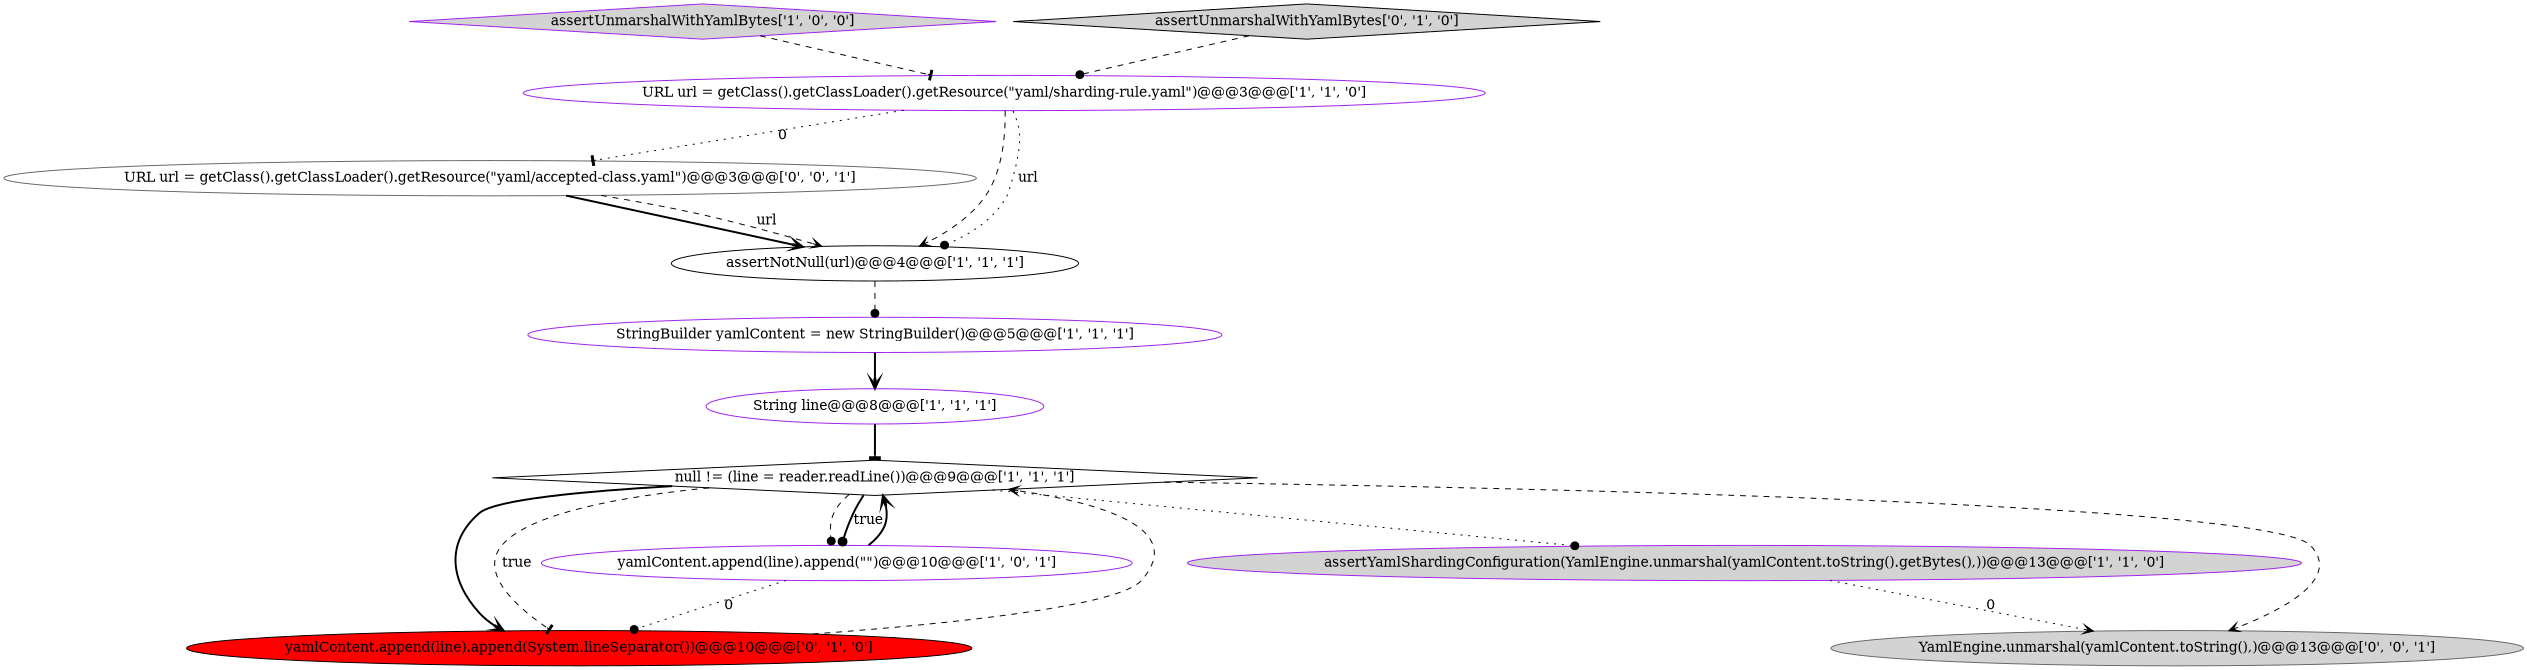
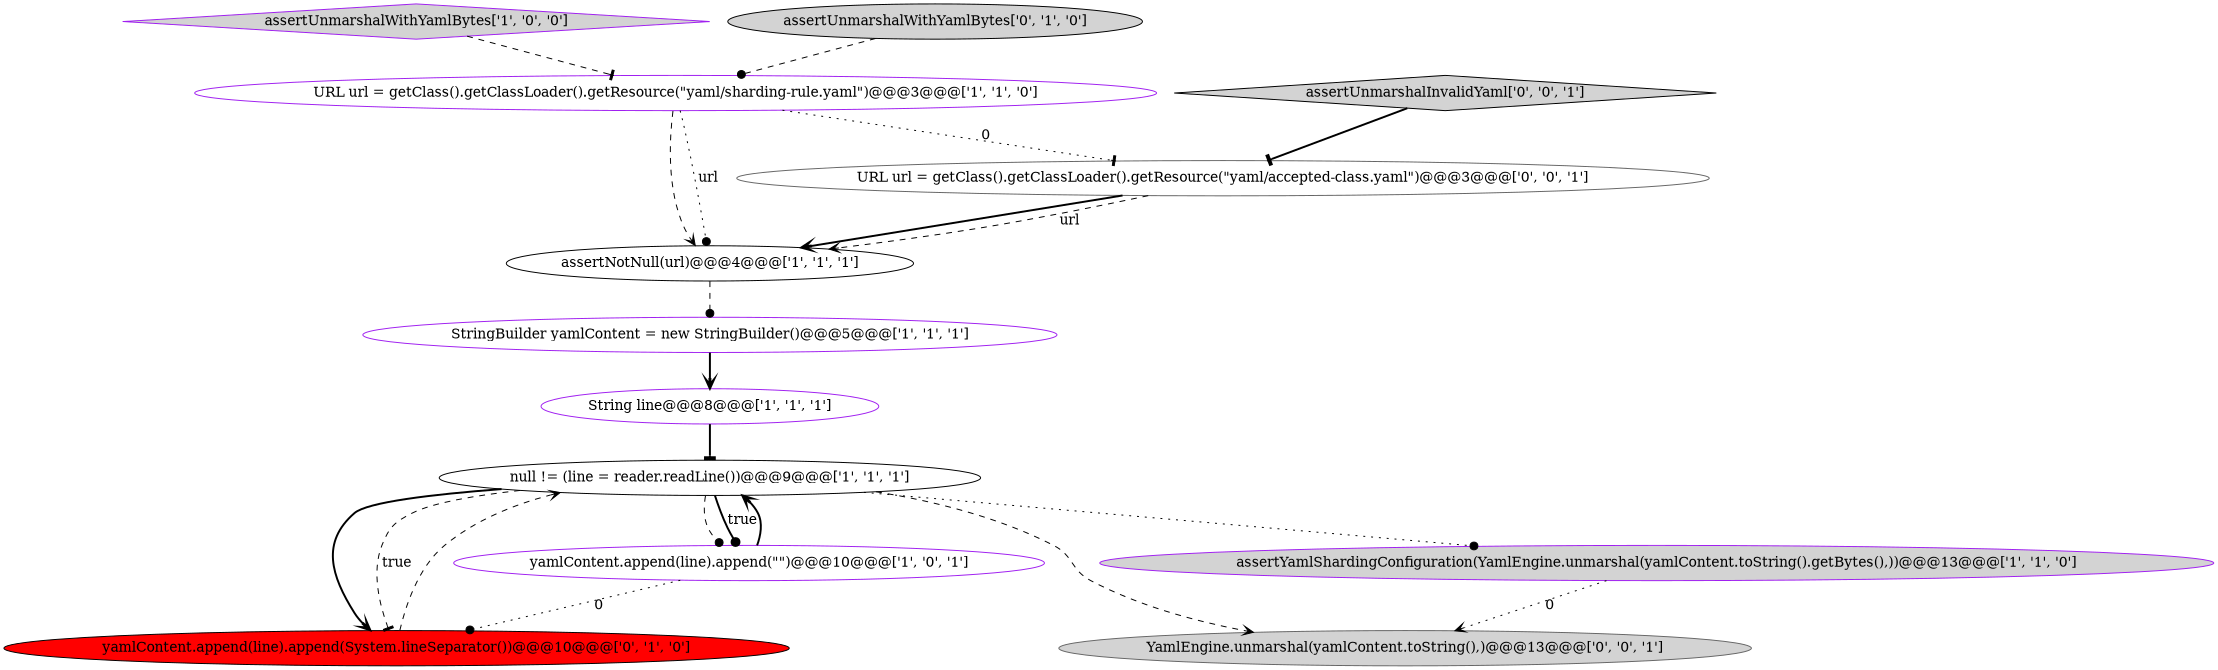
(1307, 22) -> (935, 22)
none -> (1445, 93)
(875, 478) -> (710, 478)
